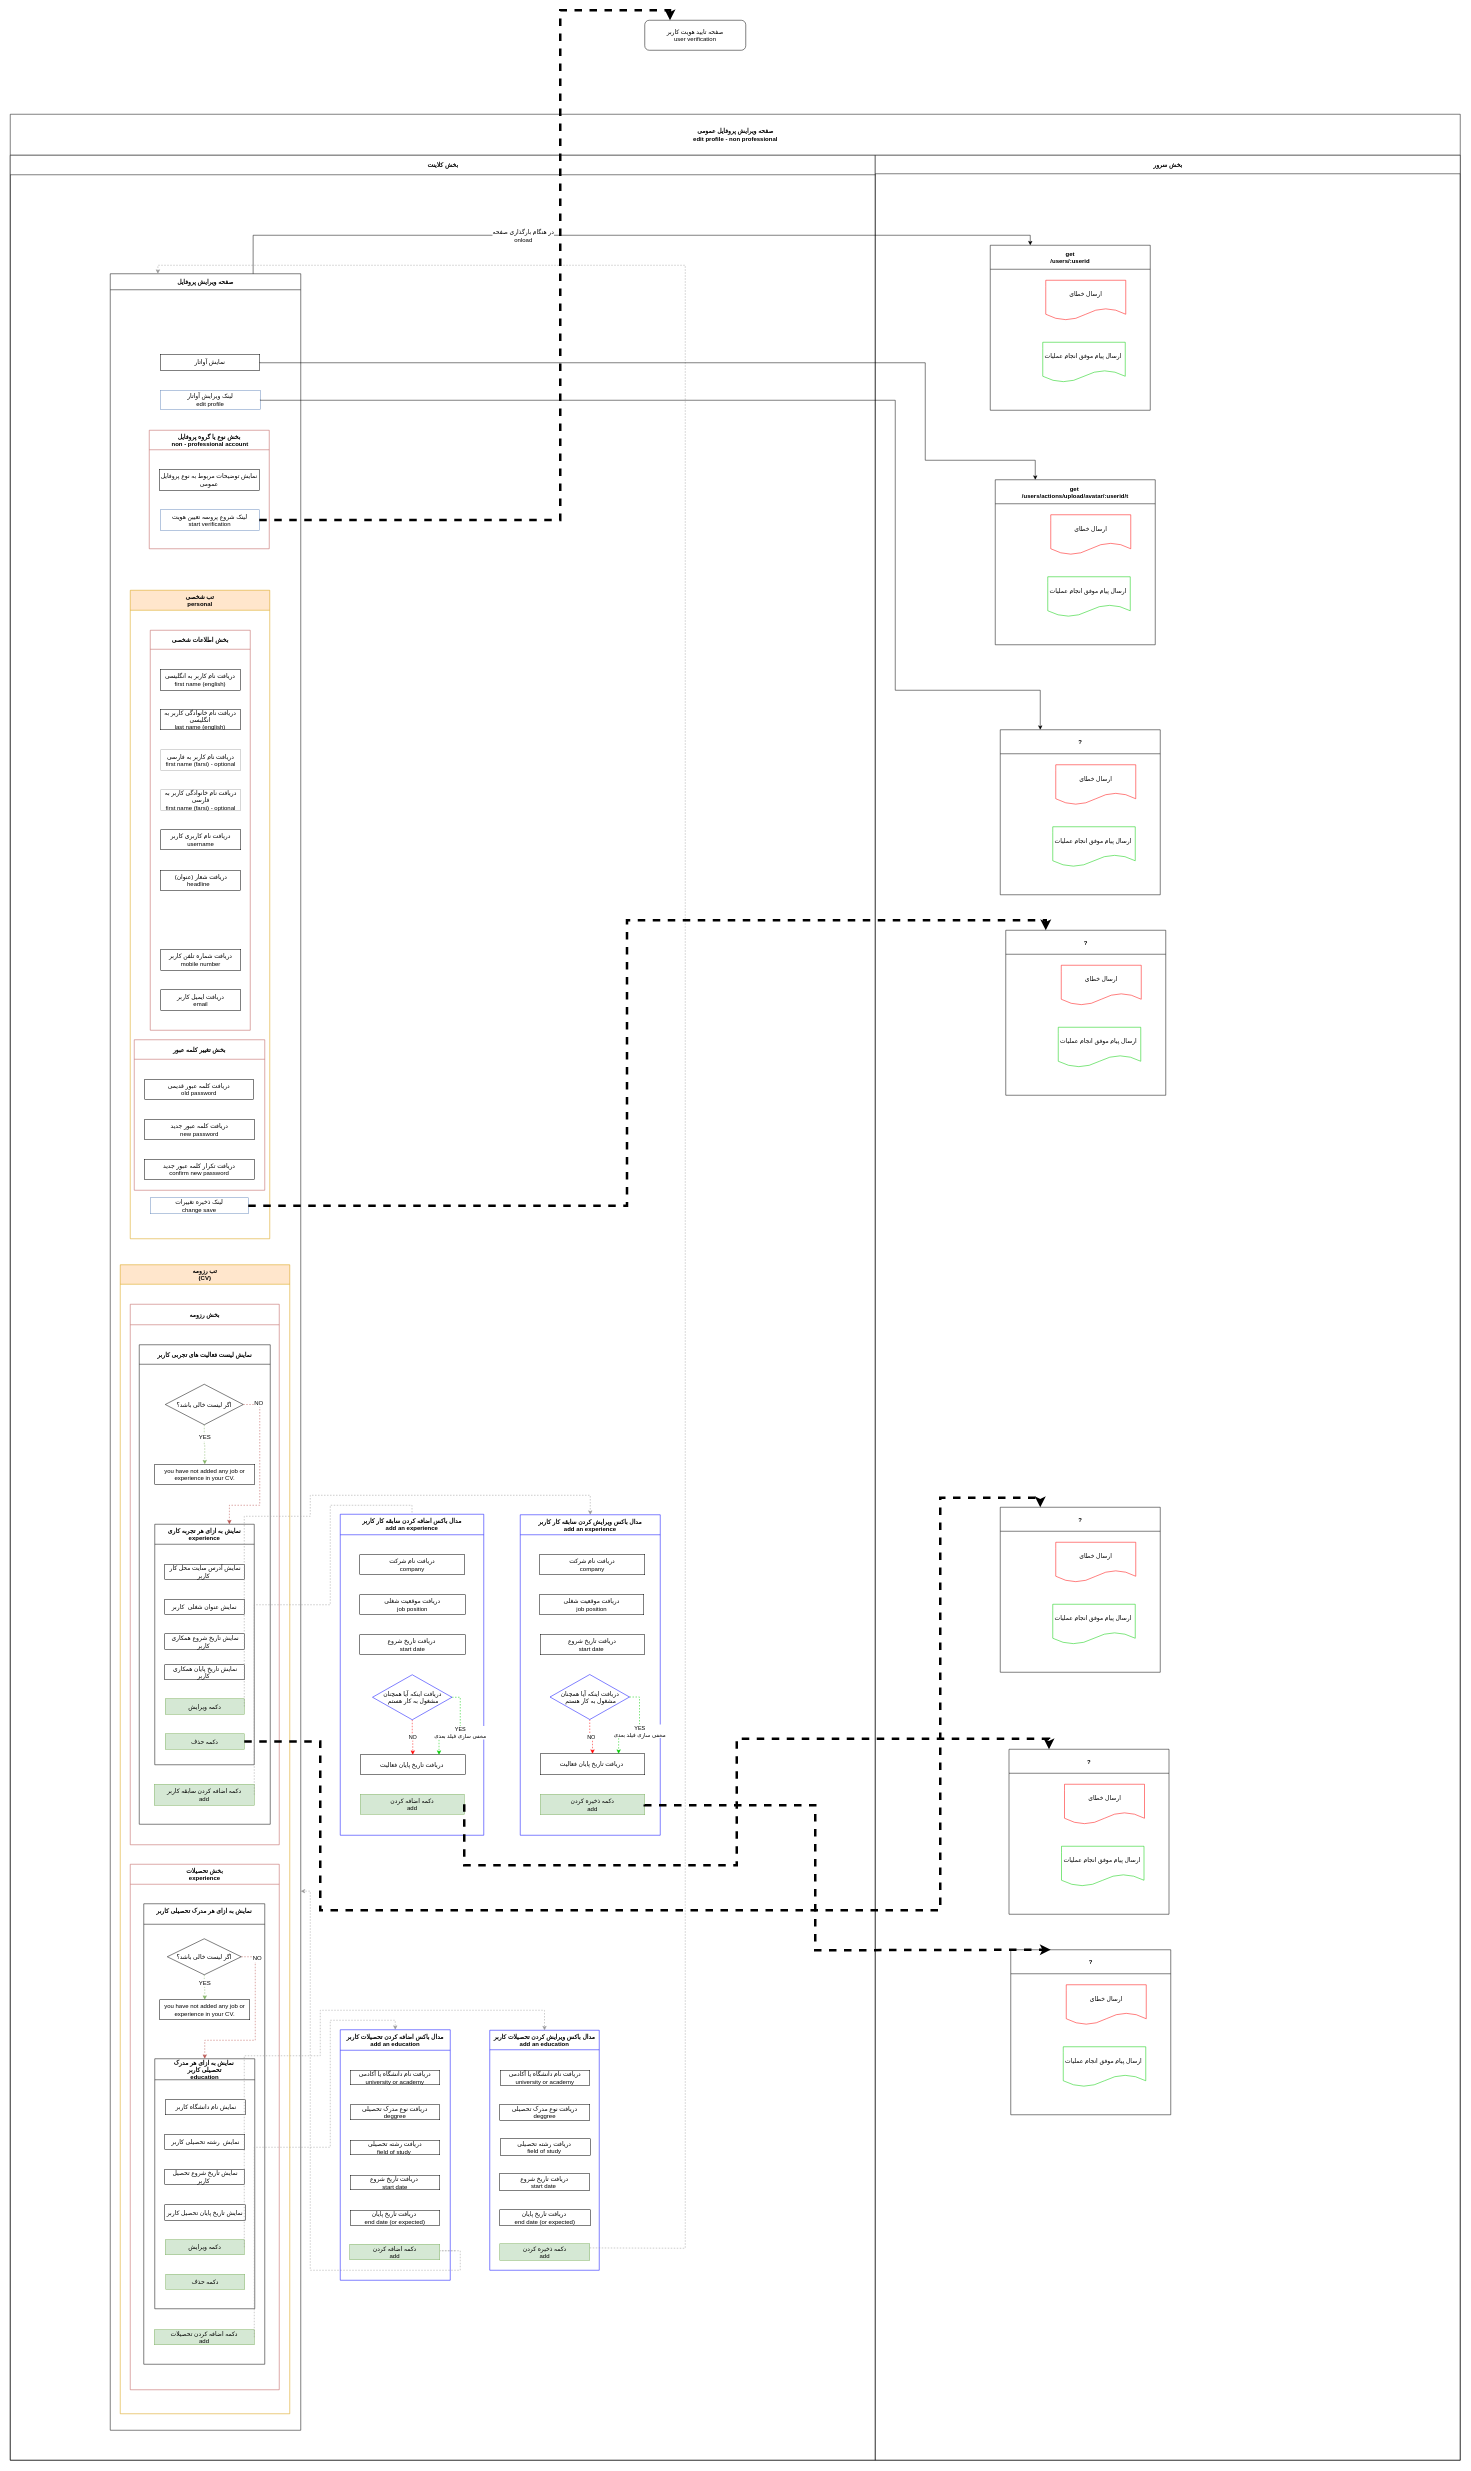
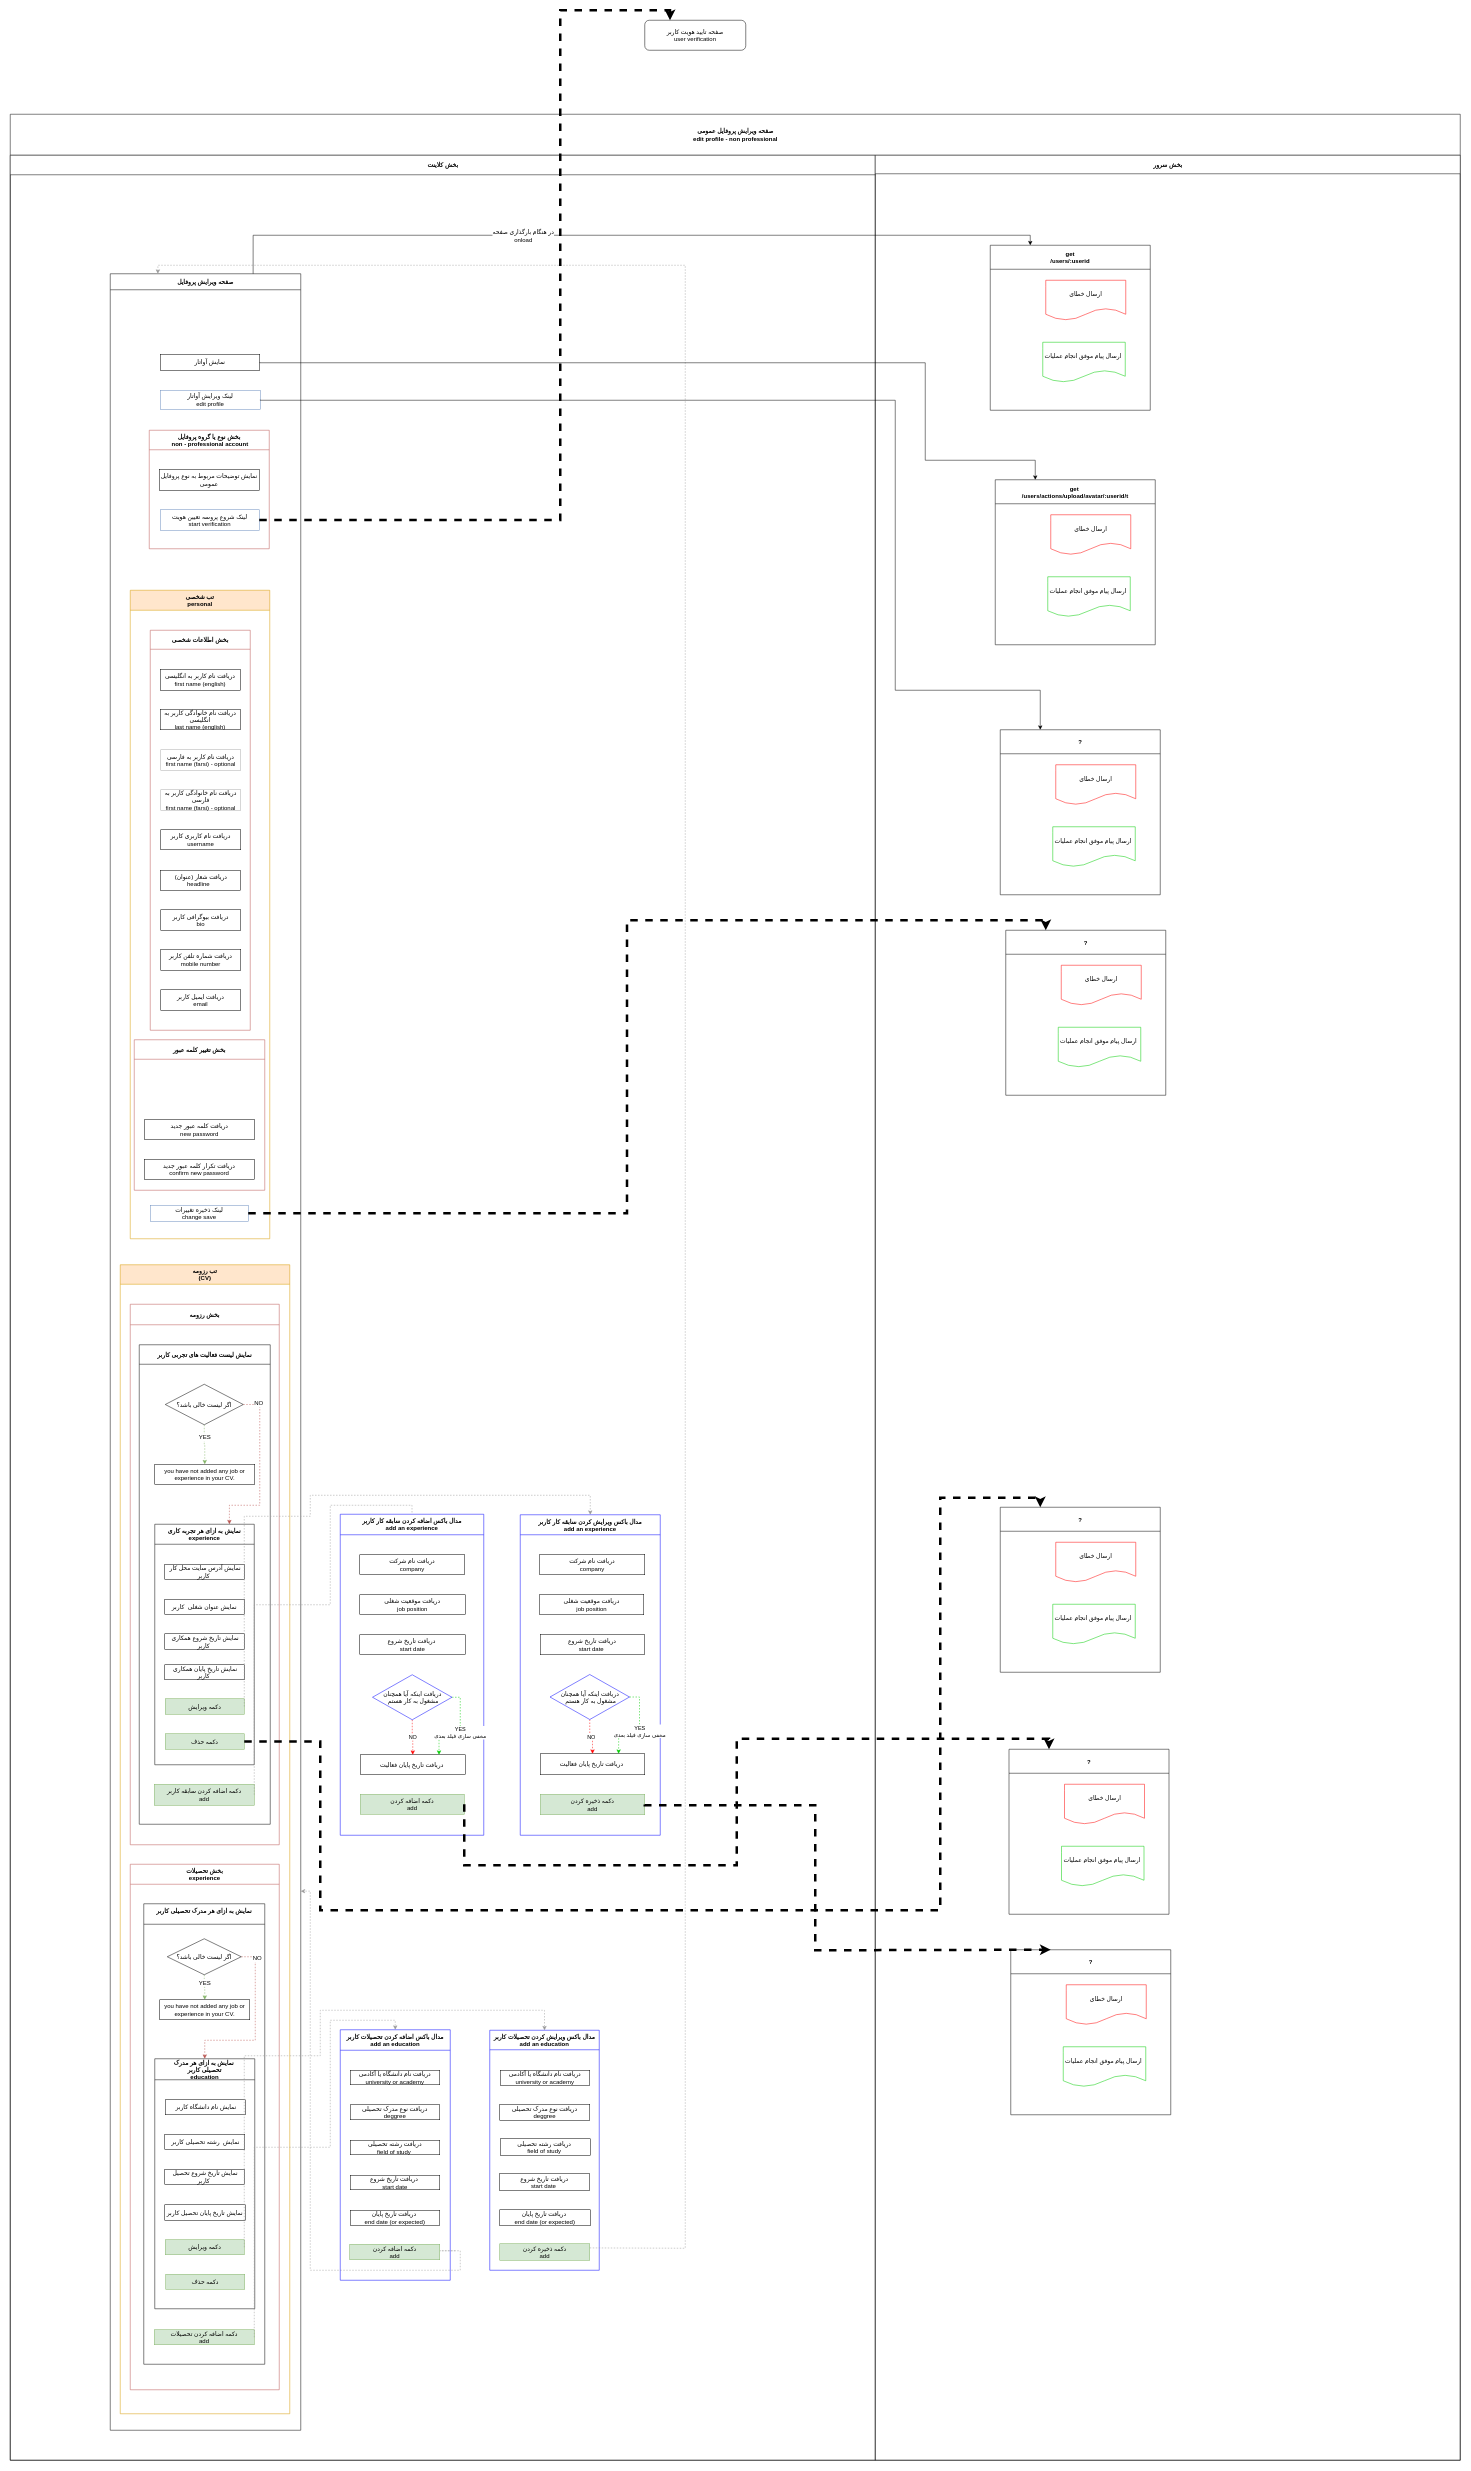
none -> (201, 920)
(199, 1089) -> none
(199, 1206) -> (199, 1213)
